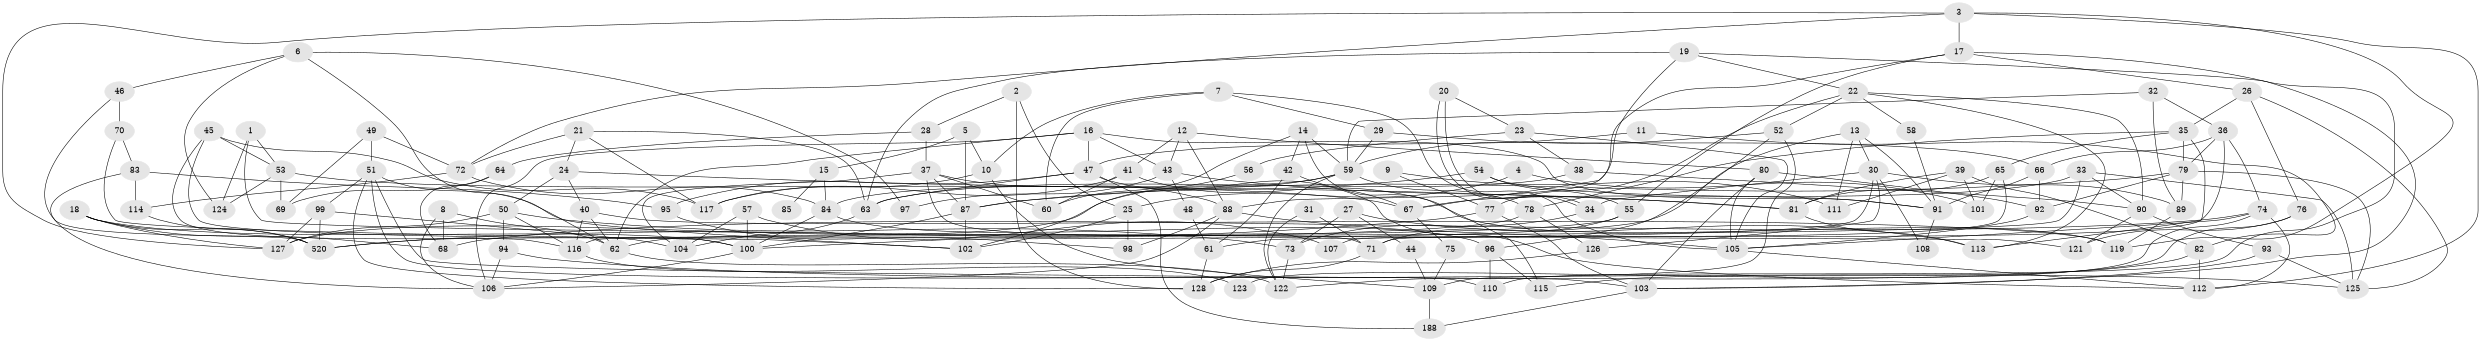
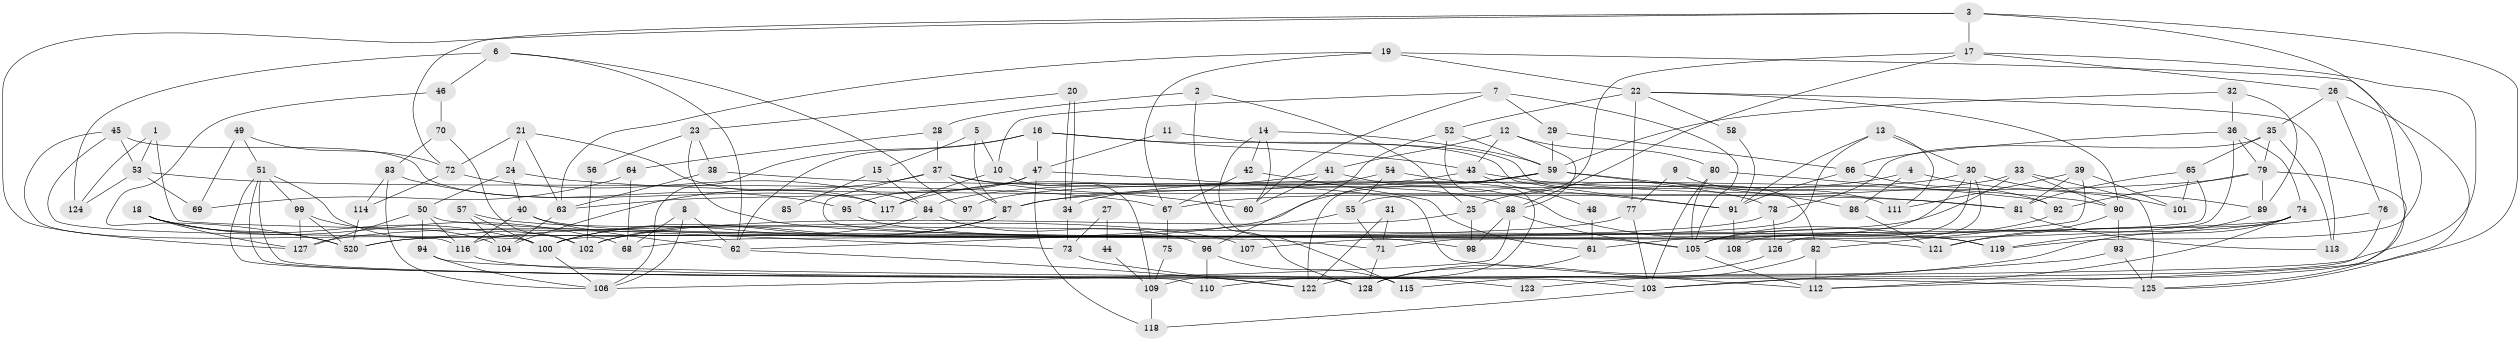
none -> (1854, 210)
(1663, 228) -> none
(1430, 329) -> (1152, 329)
